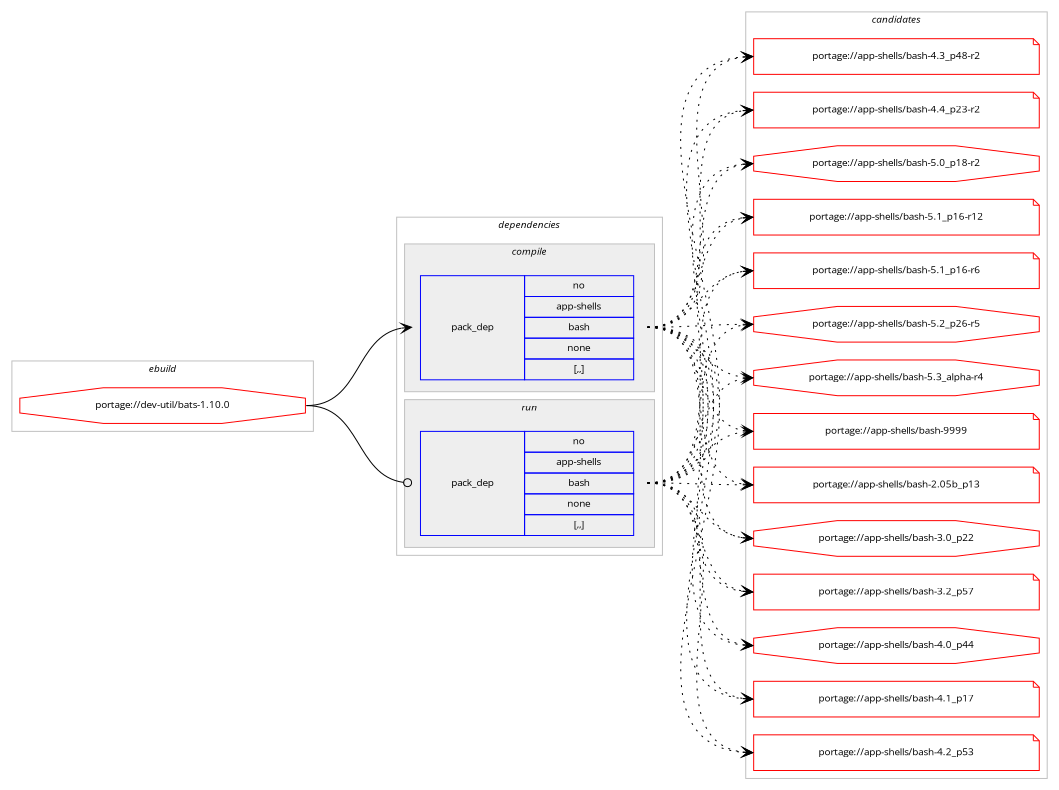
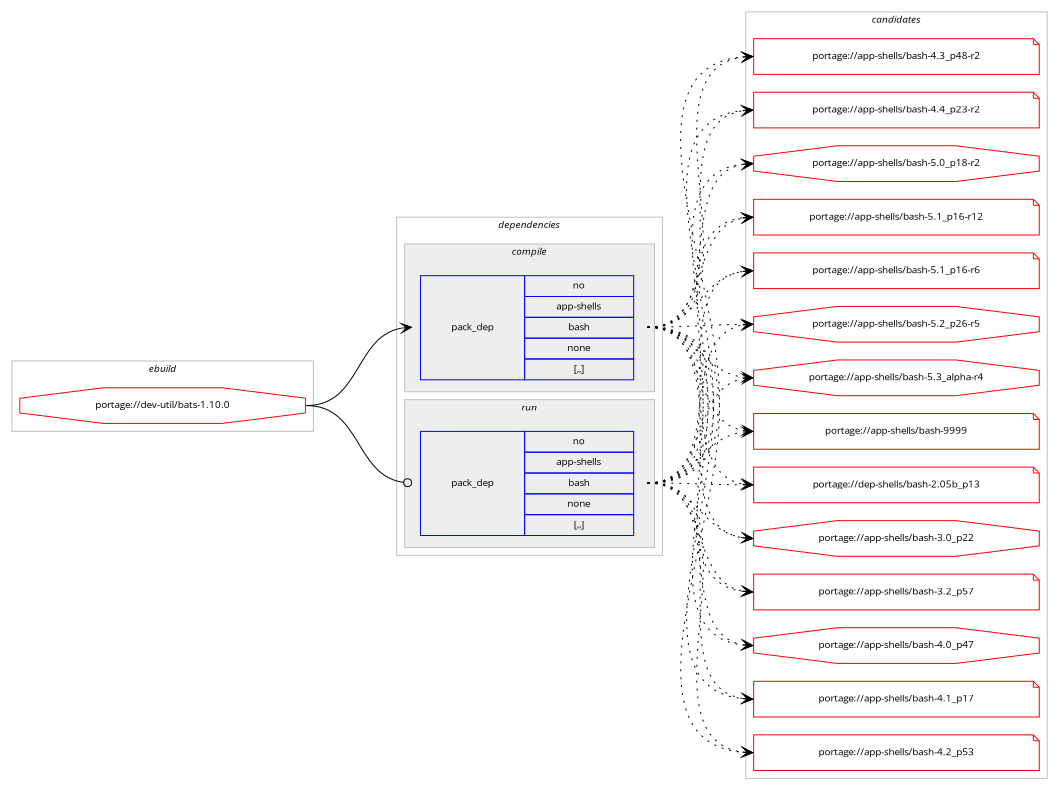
(896, 485) -> (896, 485)
(896, 646) -> (896, 646)
